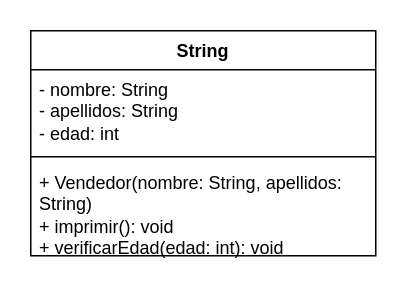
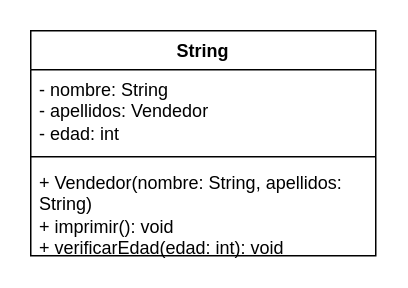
(119, 113) -> (132, 113)
